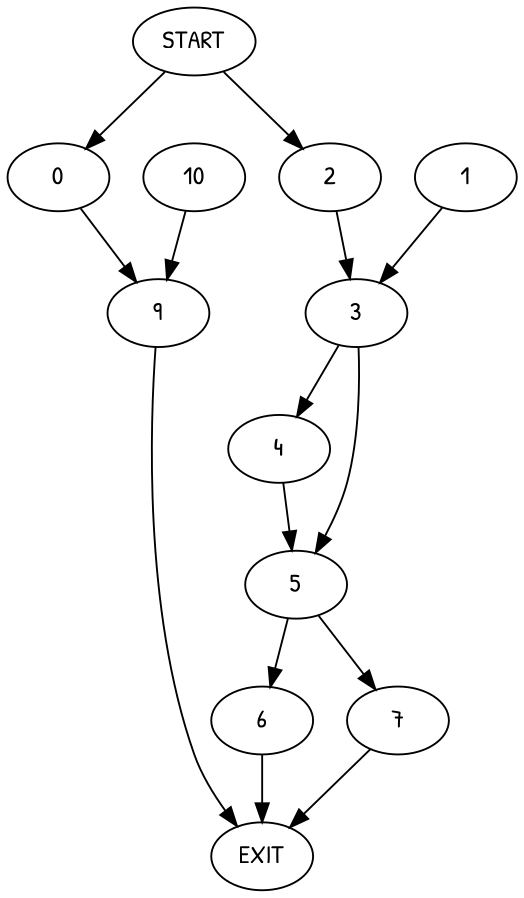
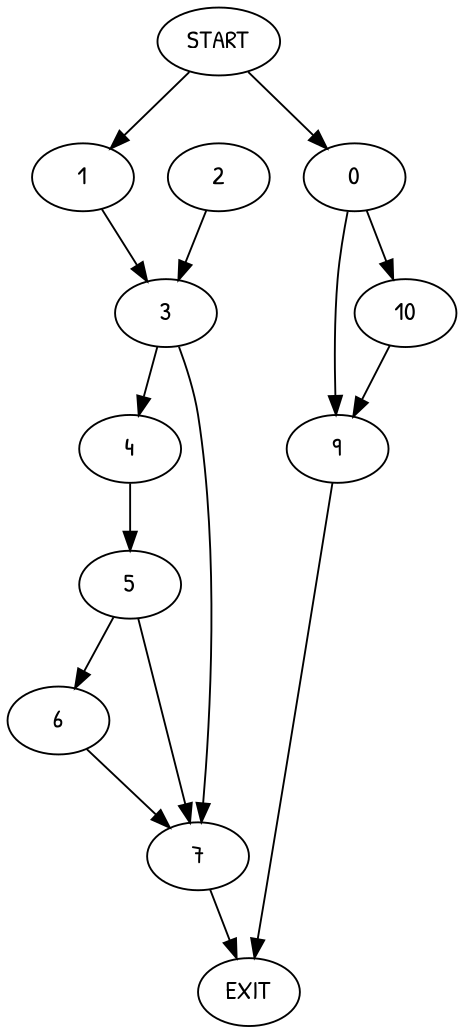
(256, 104) -> (157, 104)
none -> (376, 236)
(355, 444) -> (211, 573)
(262, 779) -> (121, 782)
